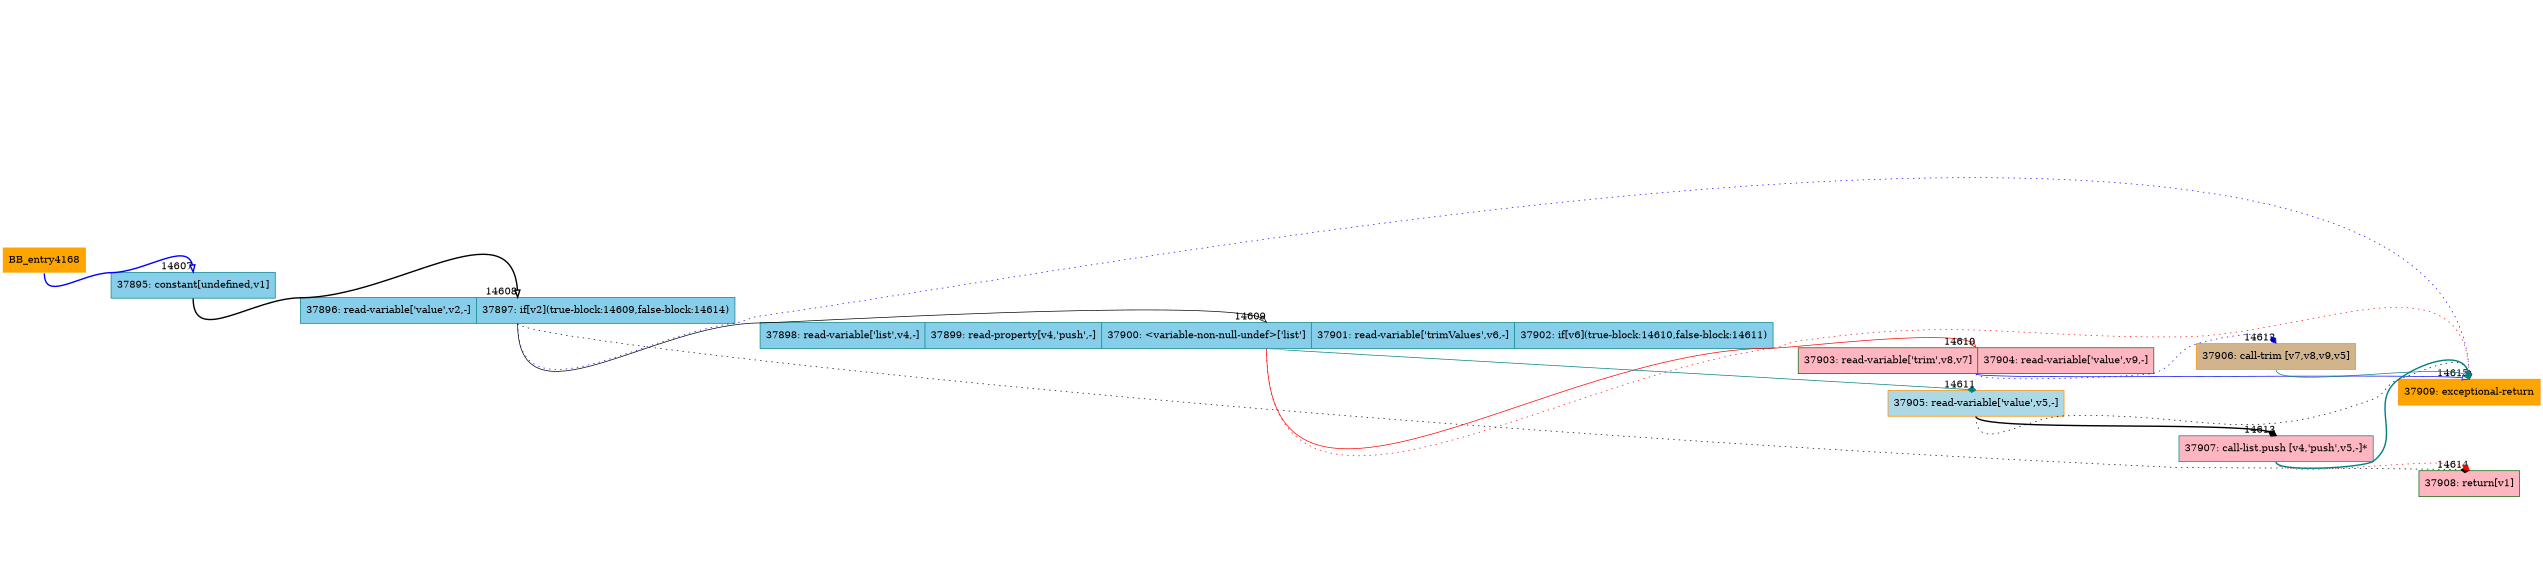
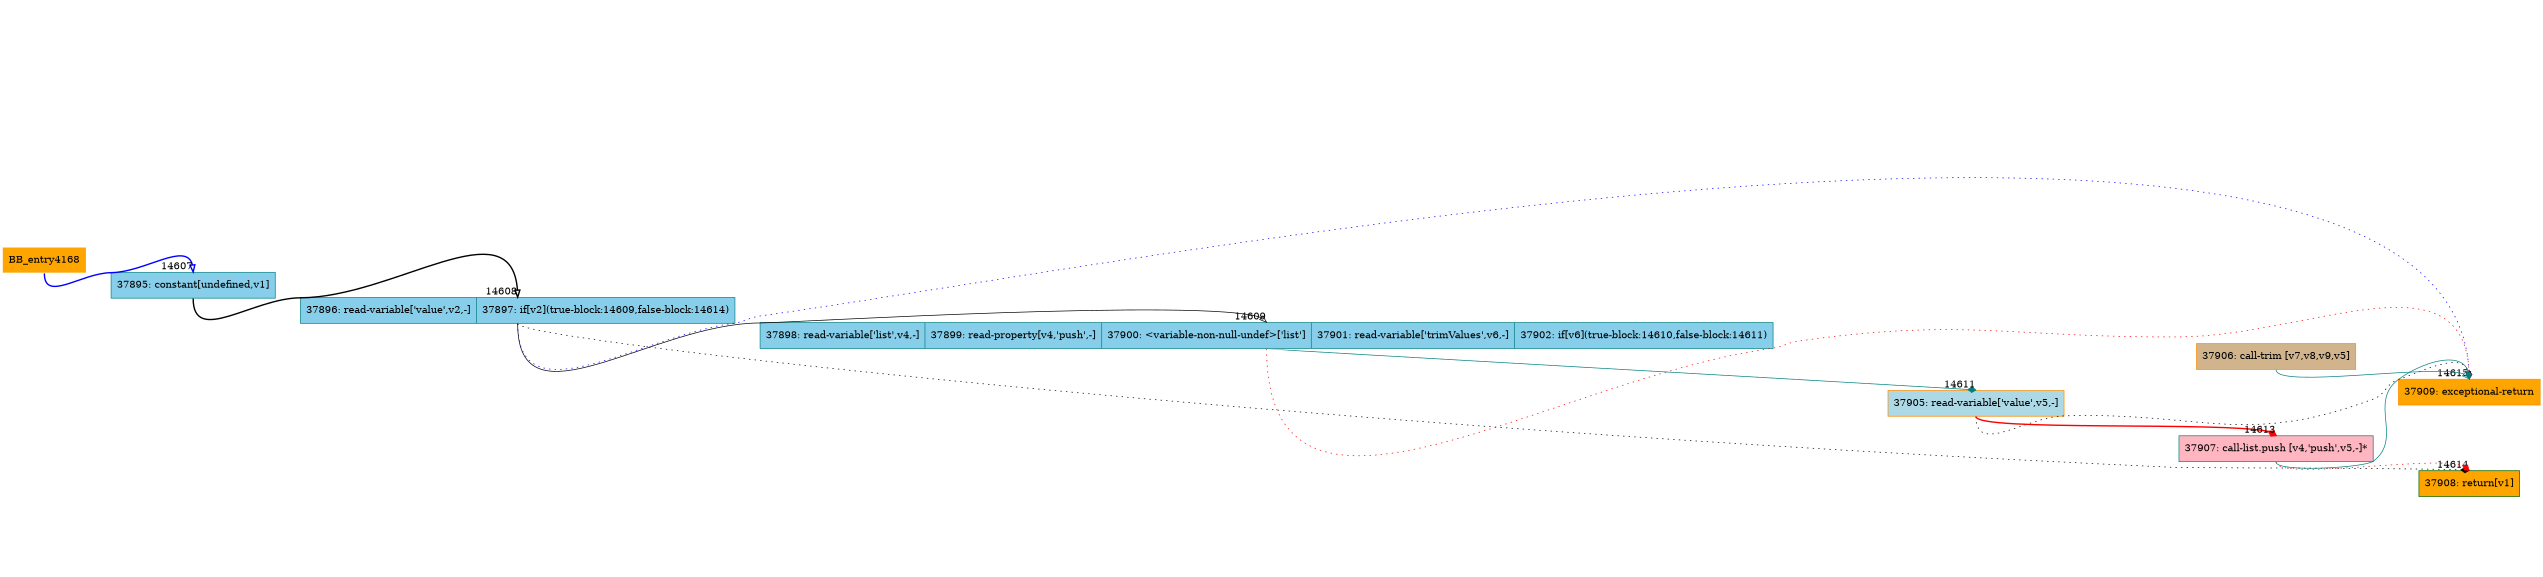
(1976, 361) -> none
(2122, 426) -> (2122, 426)
(2386, 431) -> (2386, 431)
(2469, 484) -> (2469, 484)
